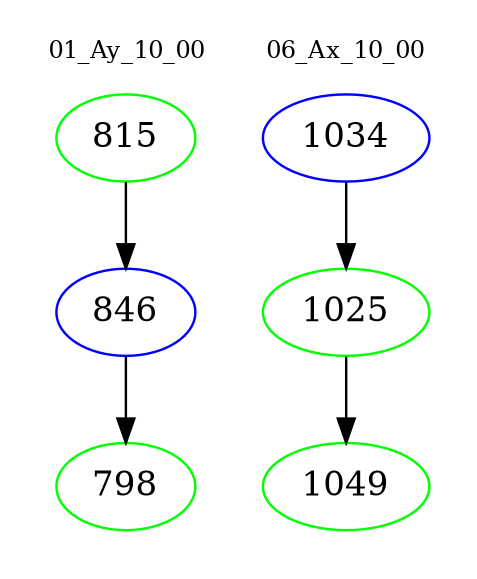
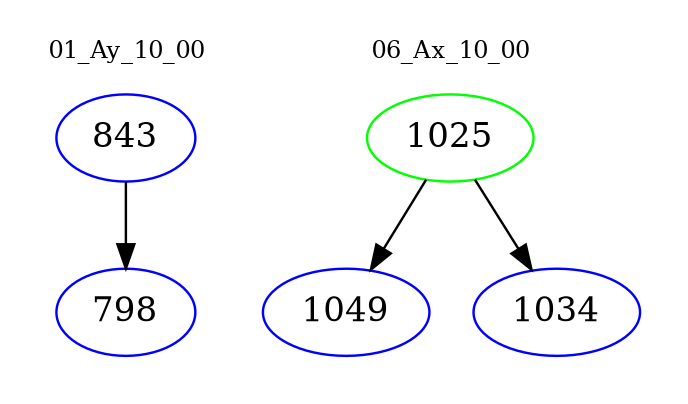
(126, 138) -> none
(346, 213) -> (497, 214)
(126, 312) -> (126, 138)
(126, 487) -> (126, 312)
(346, 487) -> (346, 312)
